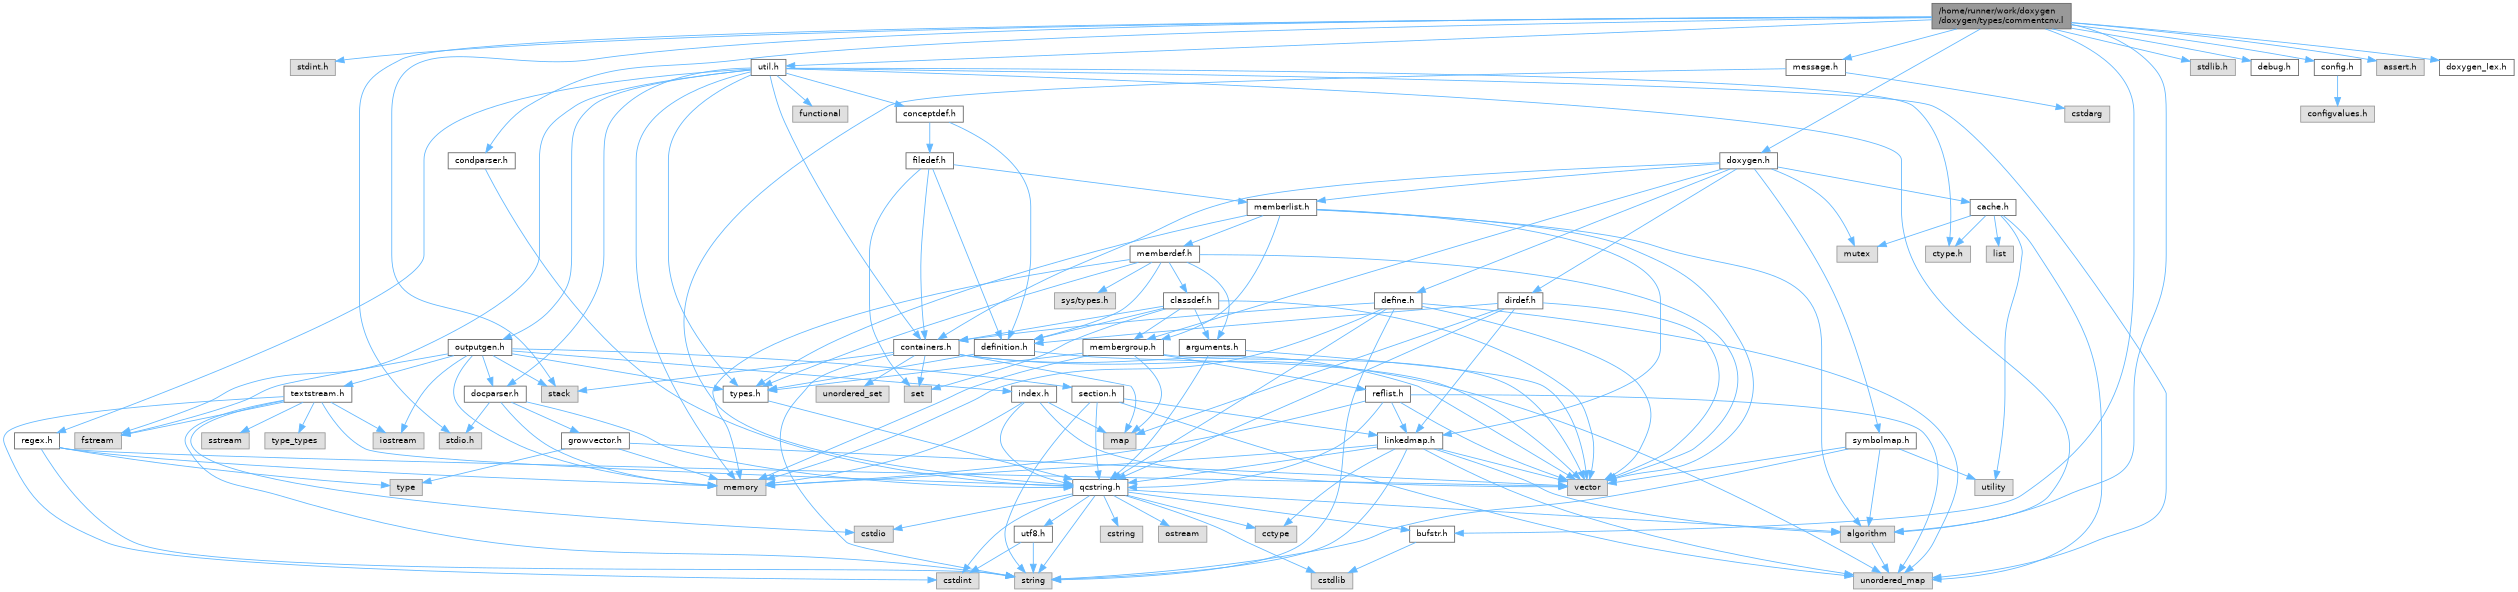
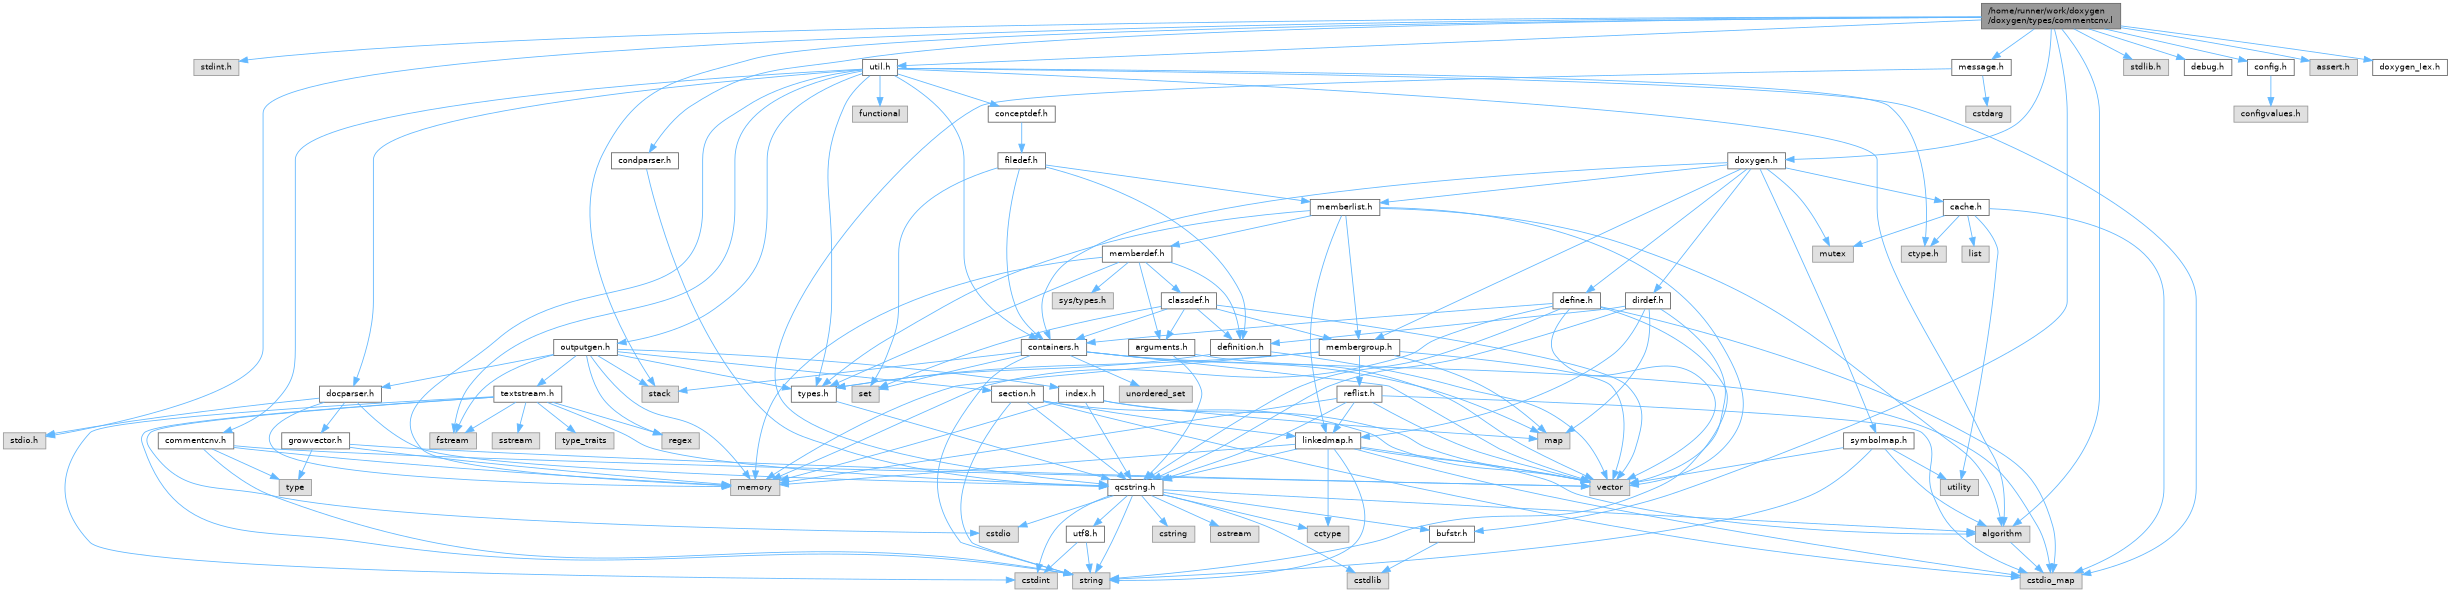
(1031, 208) -> none
(1572, 281) -> (1316, 419)
(37, 441) -> (196, 441)
(295, 441) -> (585, 441)
(399, 441) -> (681, 441)
(1893, 581) -> (2051, 581)
